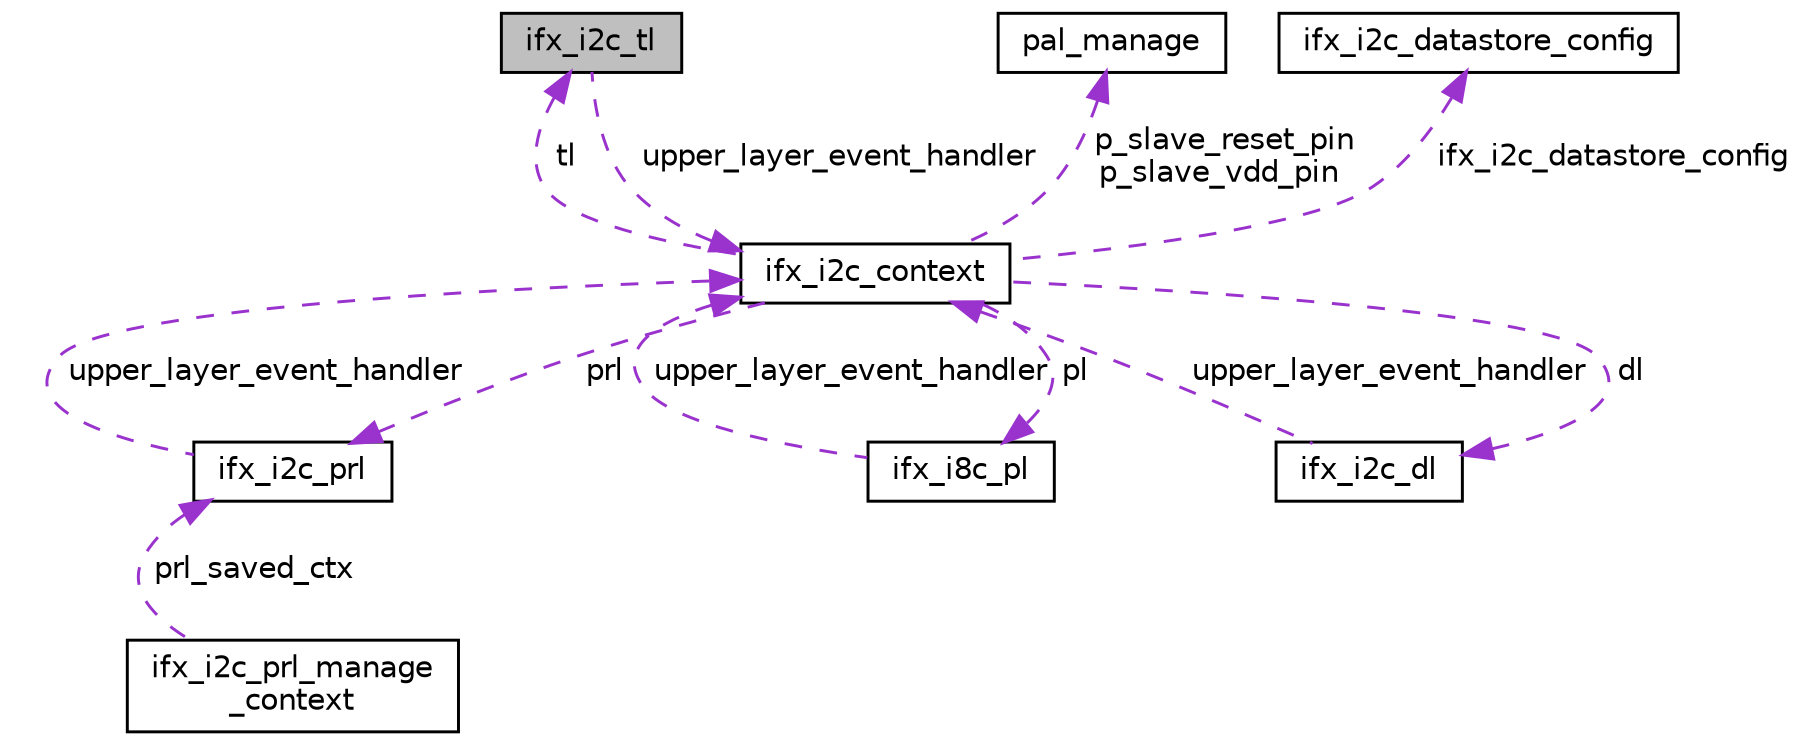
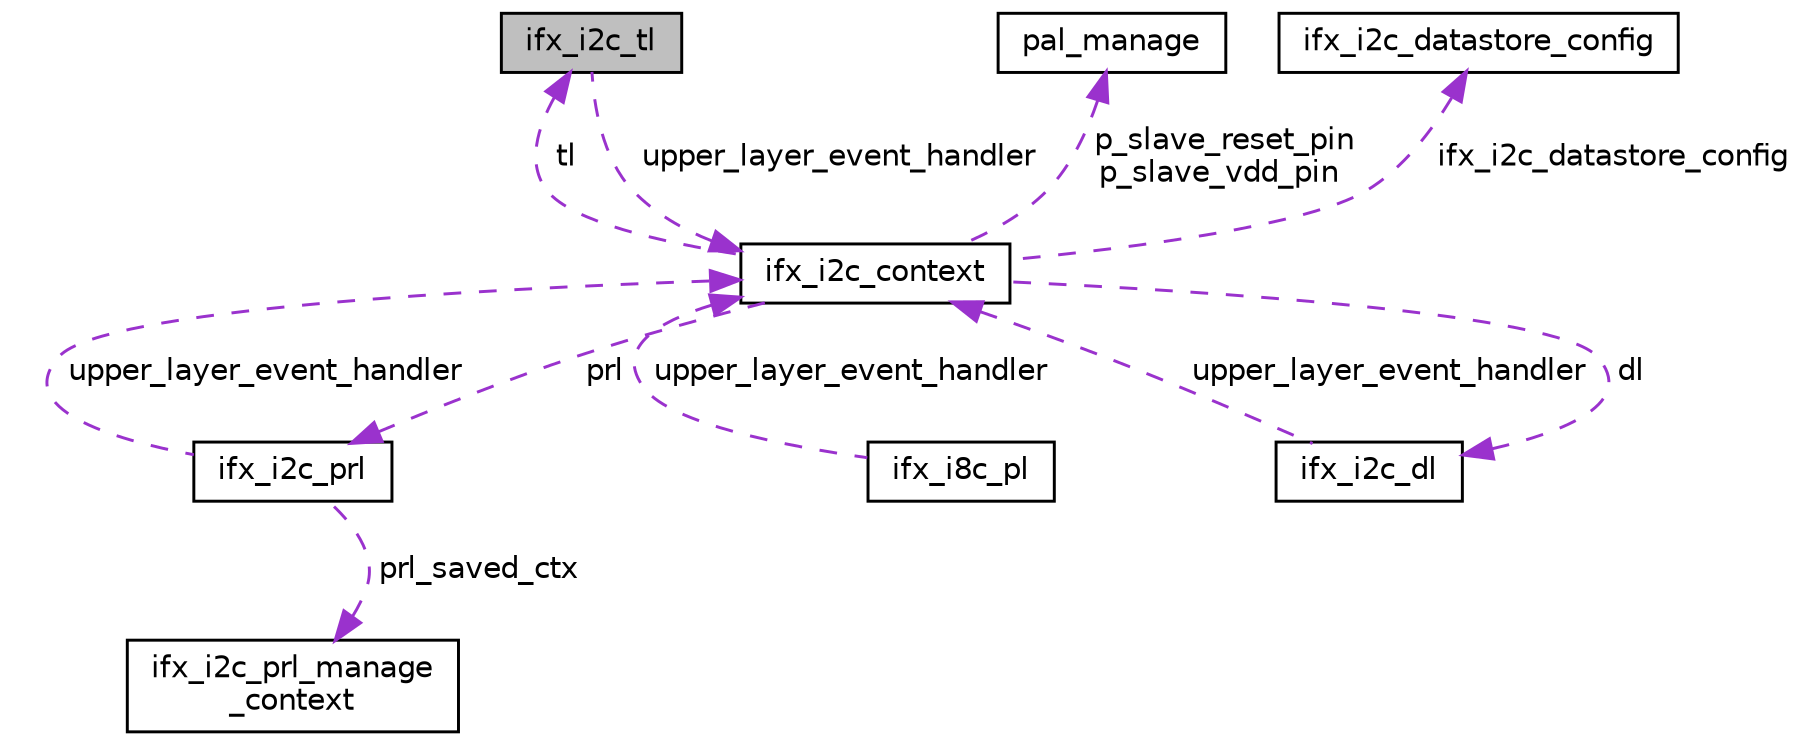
(1045, 354) -> none
(139, 580) -> (366, 553)
